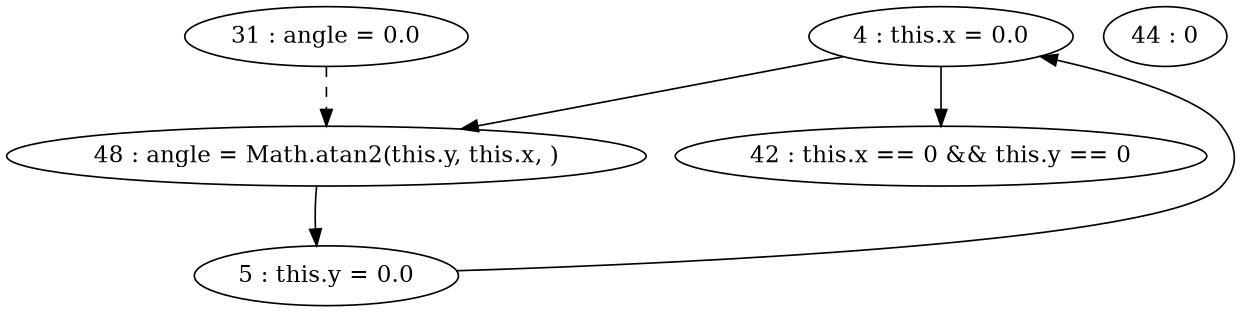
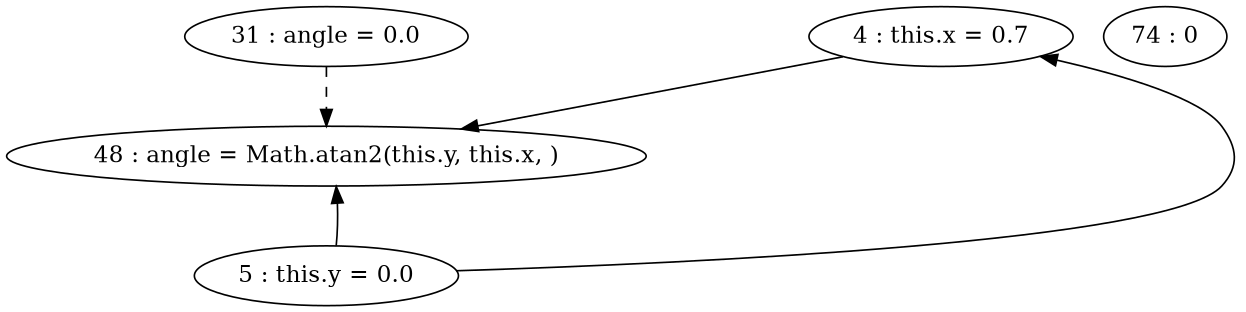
(941, 37) -> (941, 37)
(1165, 37) -> (1165, 37)
(941, 156) -> none
(315, 208) -> (338, 224)
